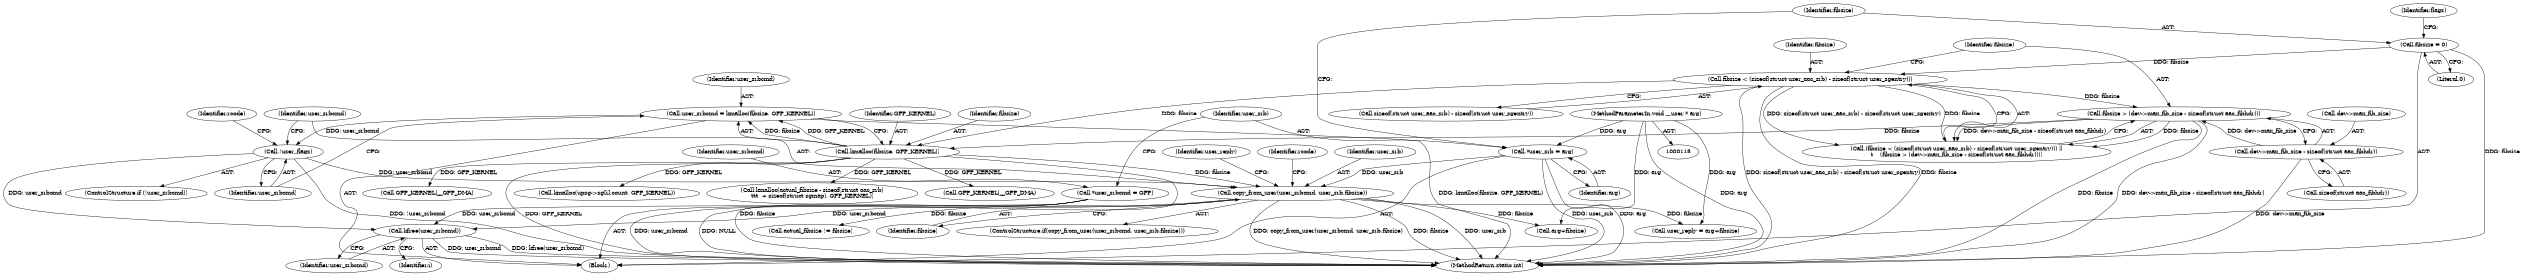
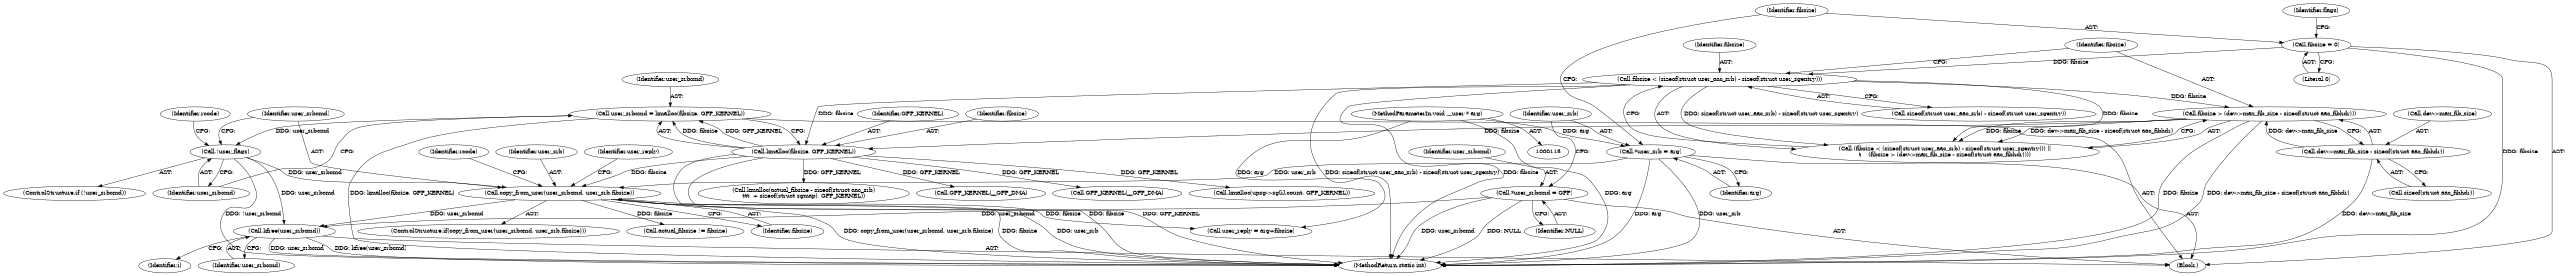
none -> (1560, 231)
(1561, 231) -> none
